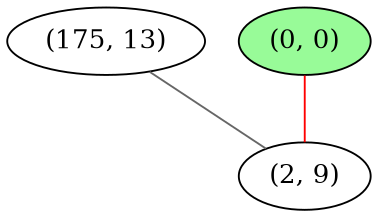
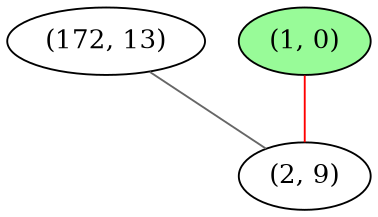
(106, 41) -> (106, 41)
(305, 41) -> (305, 41)
